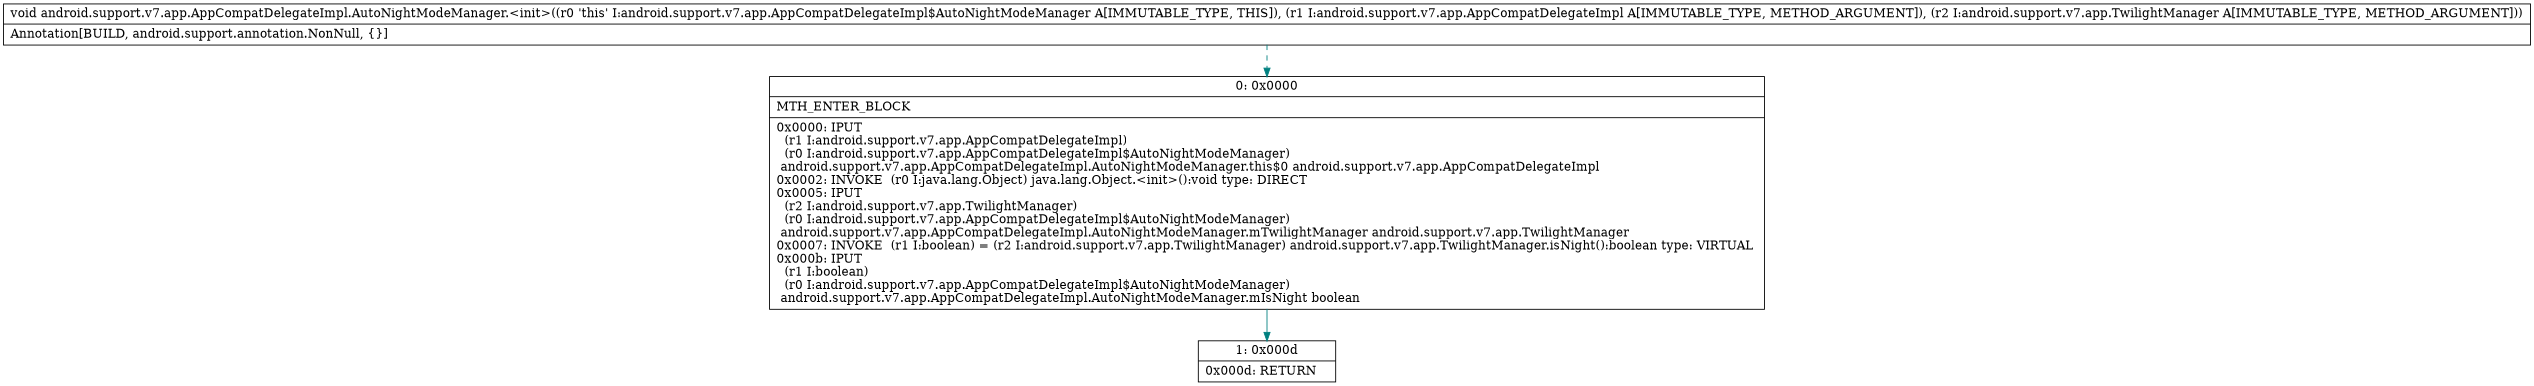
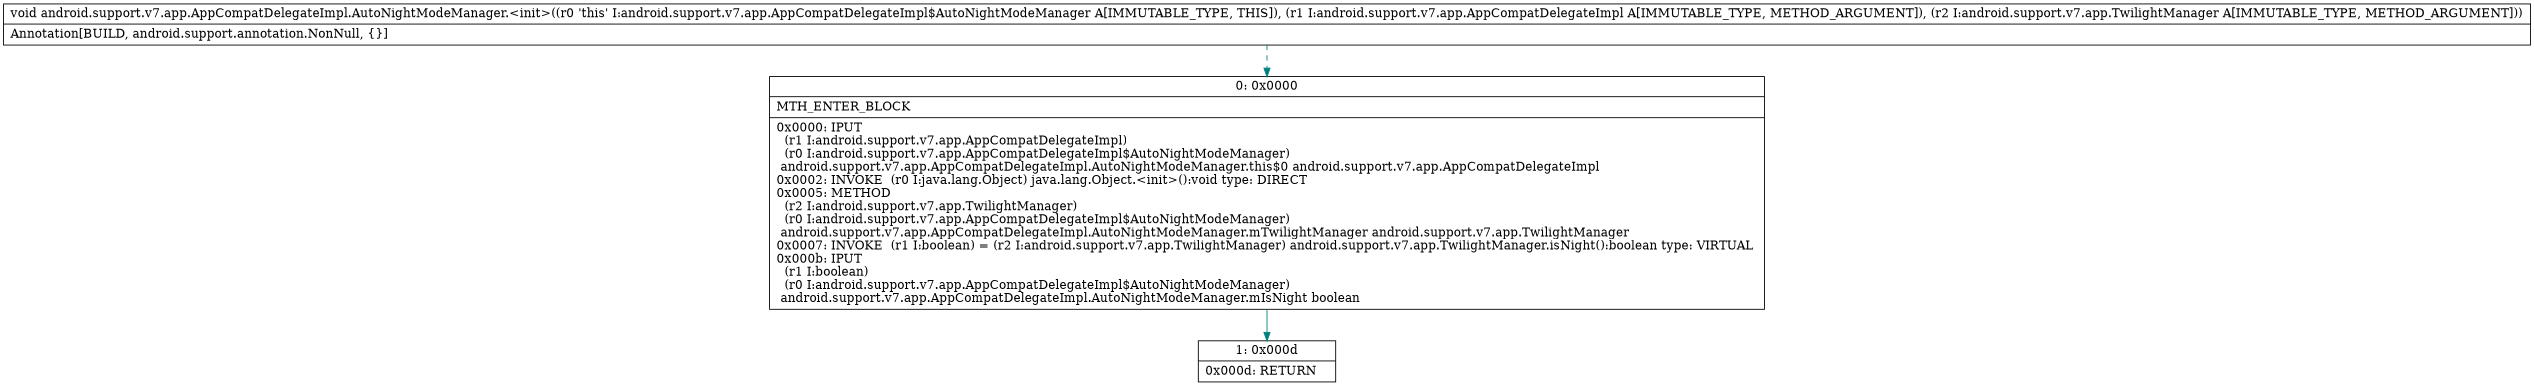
(823, 193) -> (838, 193)
